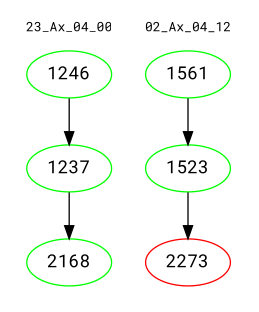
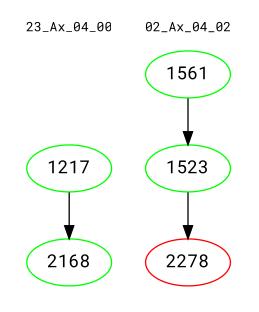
(189, 28) -> (189, 28)
(69, 74) -> none
(69, 168) -> (69, 168)
(188, 262) -> (188, 262)
